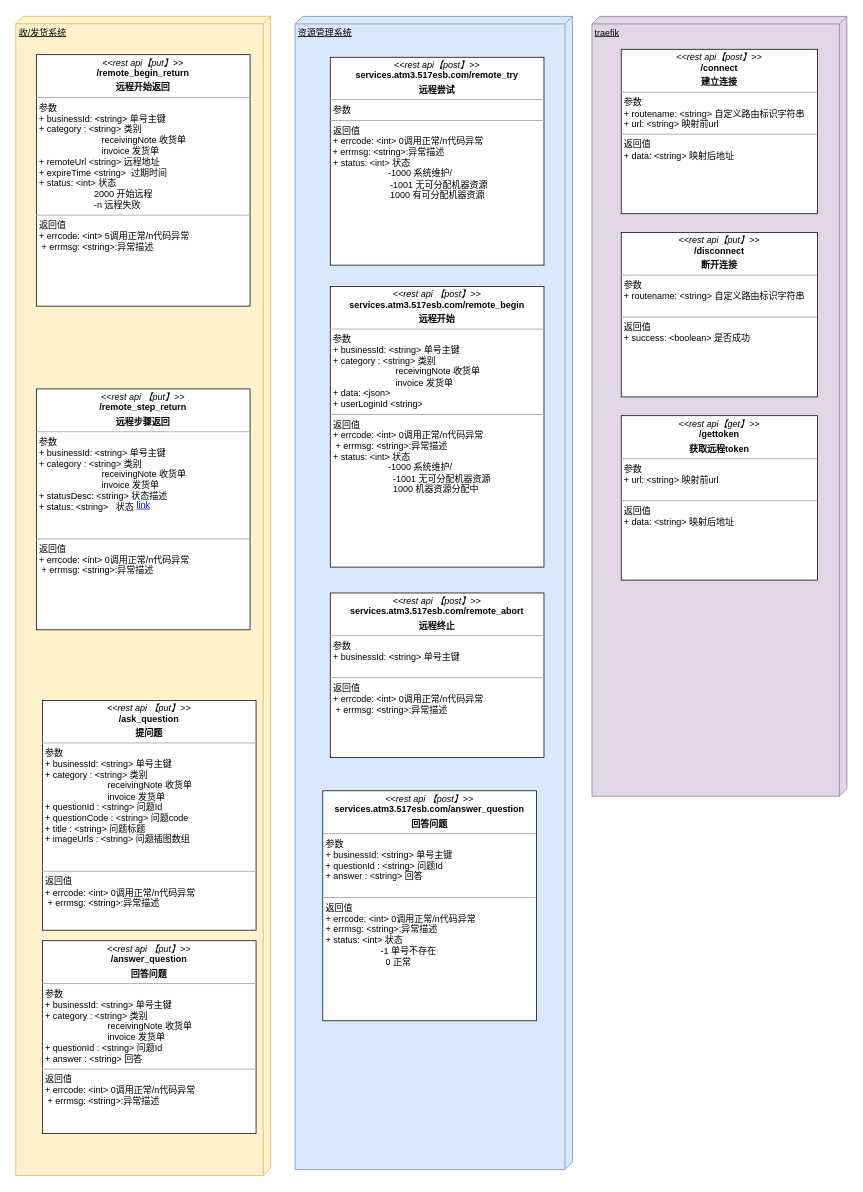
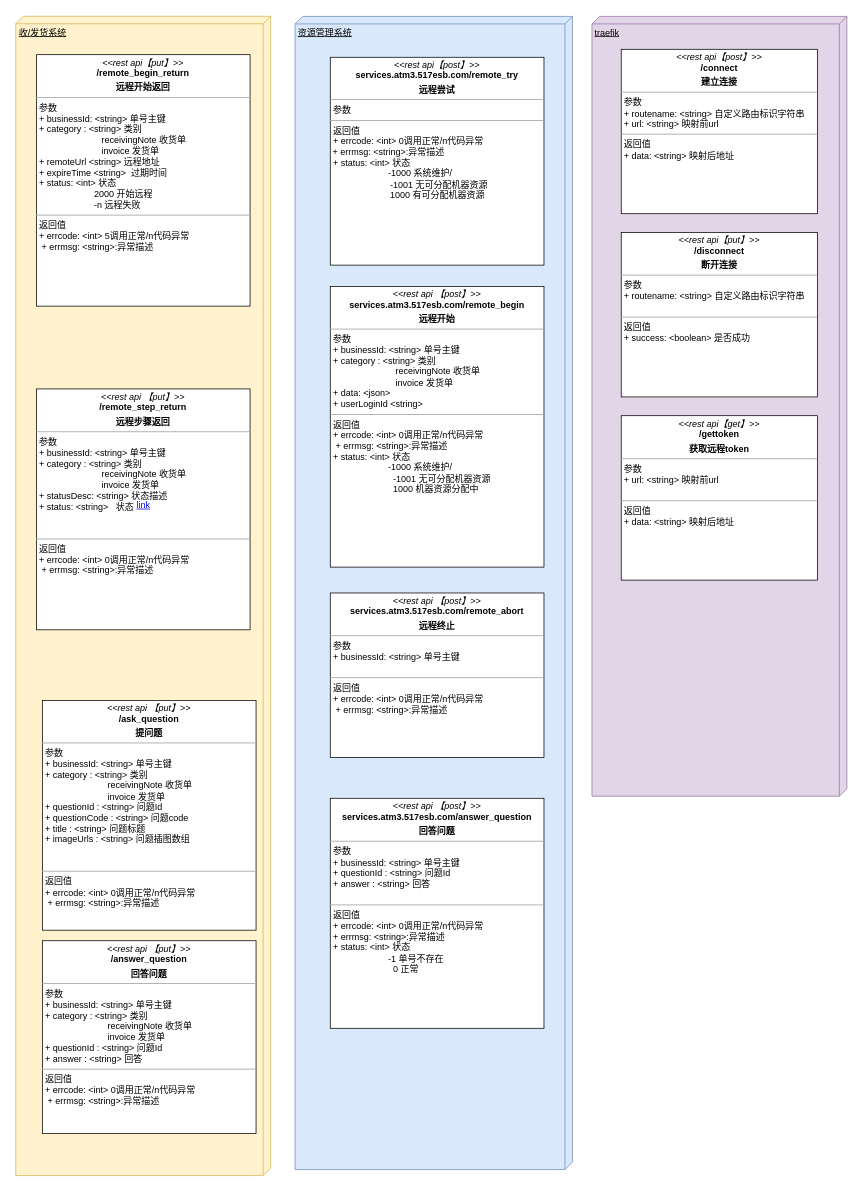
(430, 906) -> (437, 913)
